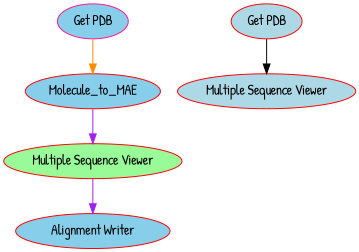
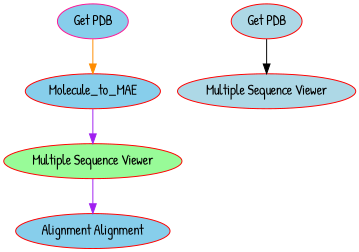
(93, 231) -> (93, 231)
